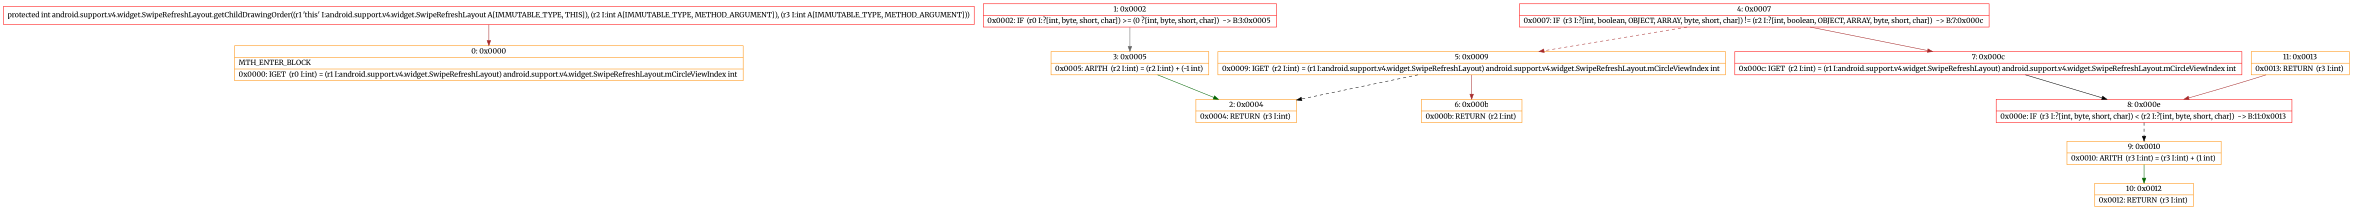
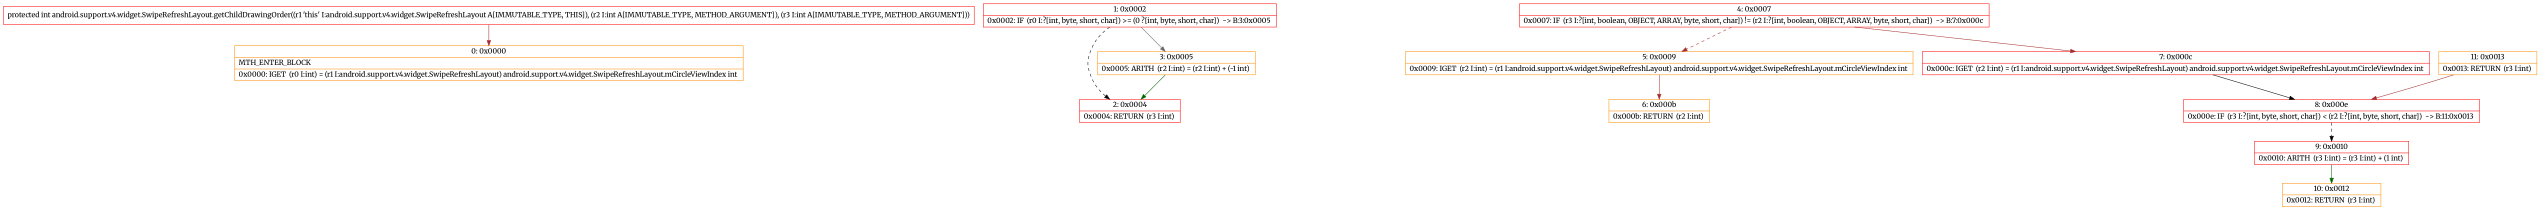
(1360, 87) -> (1088, 61)
(1246, 111) -> (1130, 111)
(2144, 153) -> (2332, 153)
